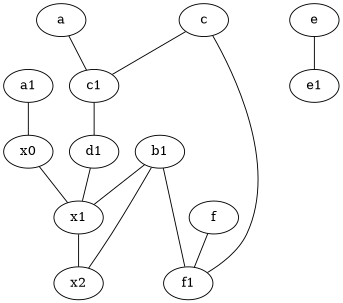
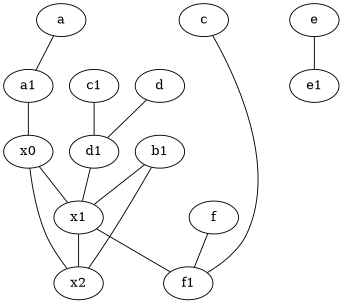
(78, 53) -> (45, 53)
(149, 53) -> none
none -> (160, 86)
(174, 217) -> (133, 250)
none -> (41, 221)
